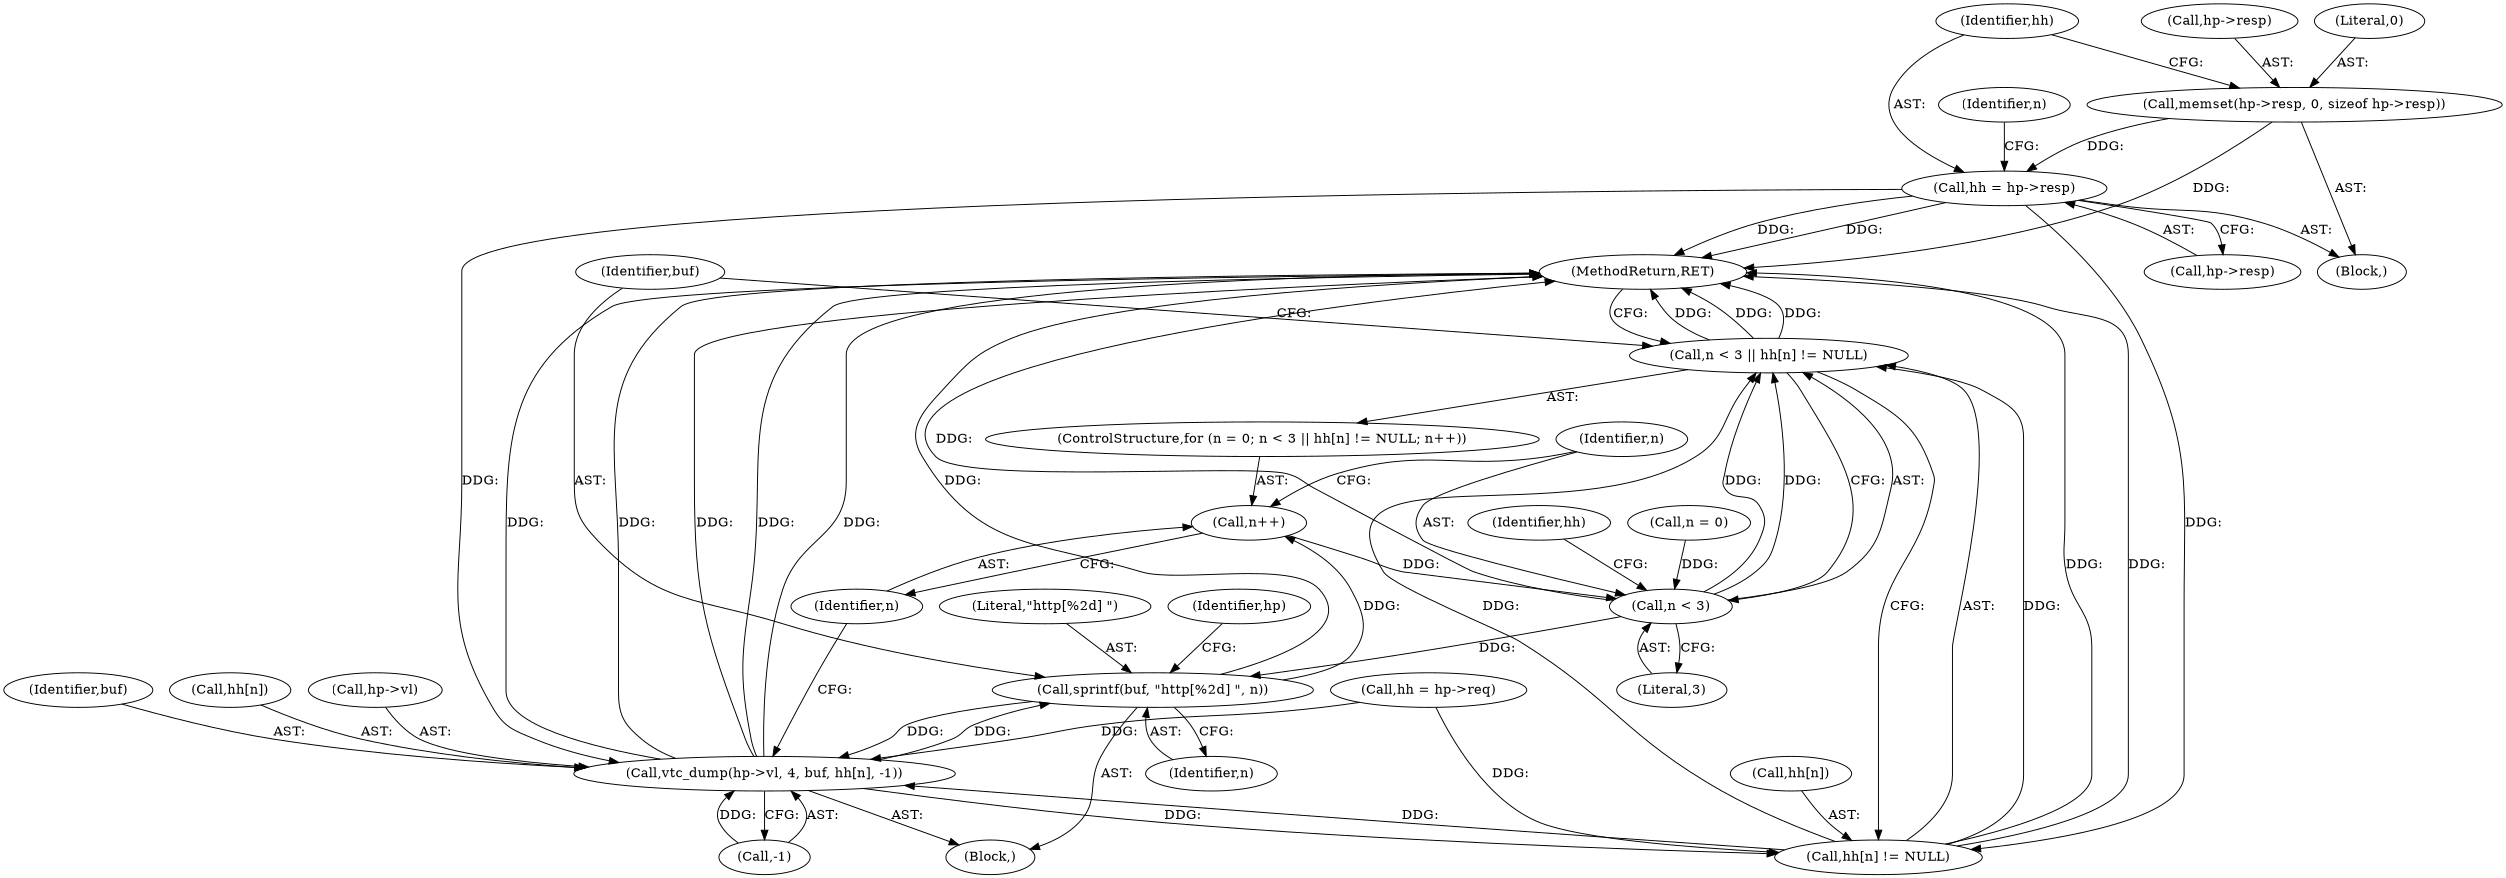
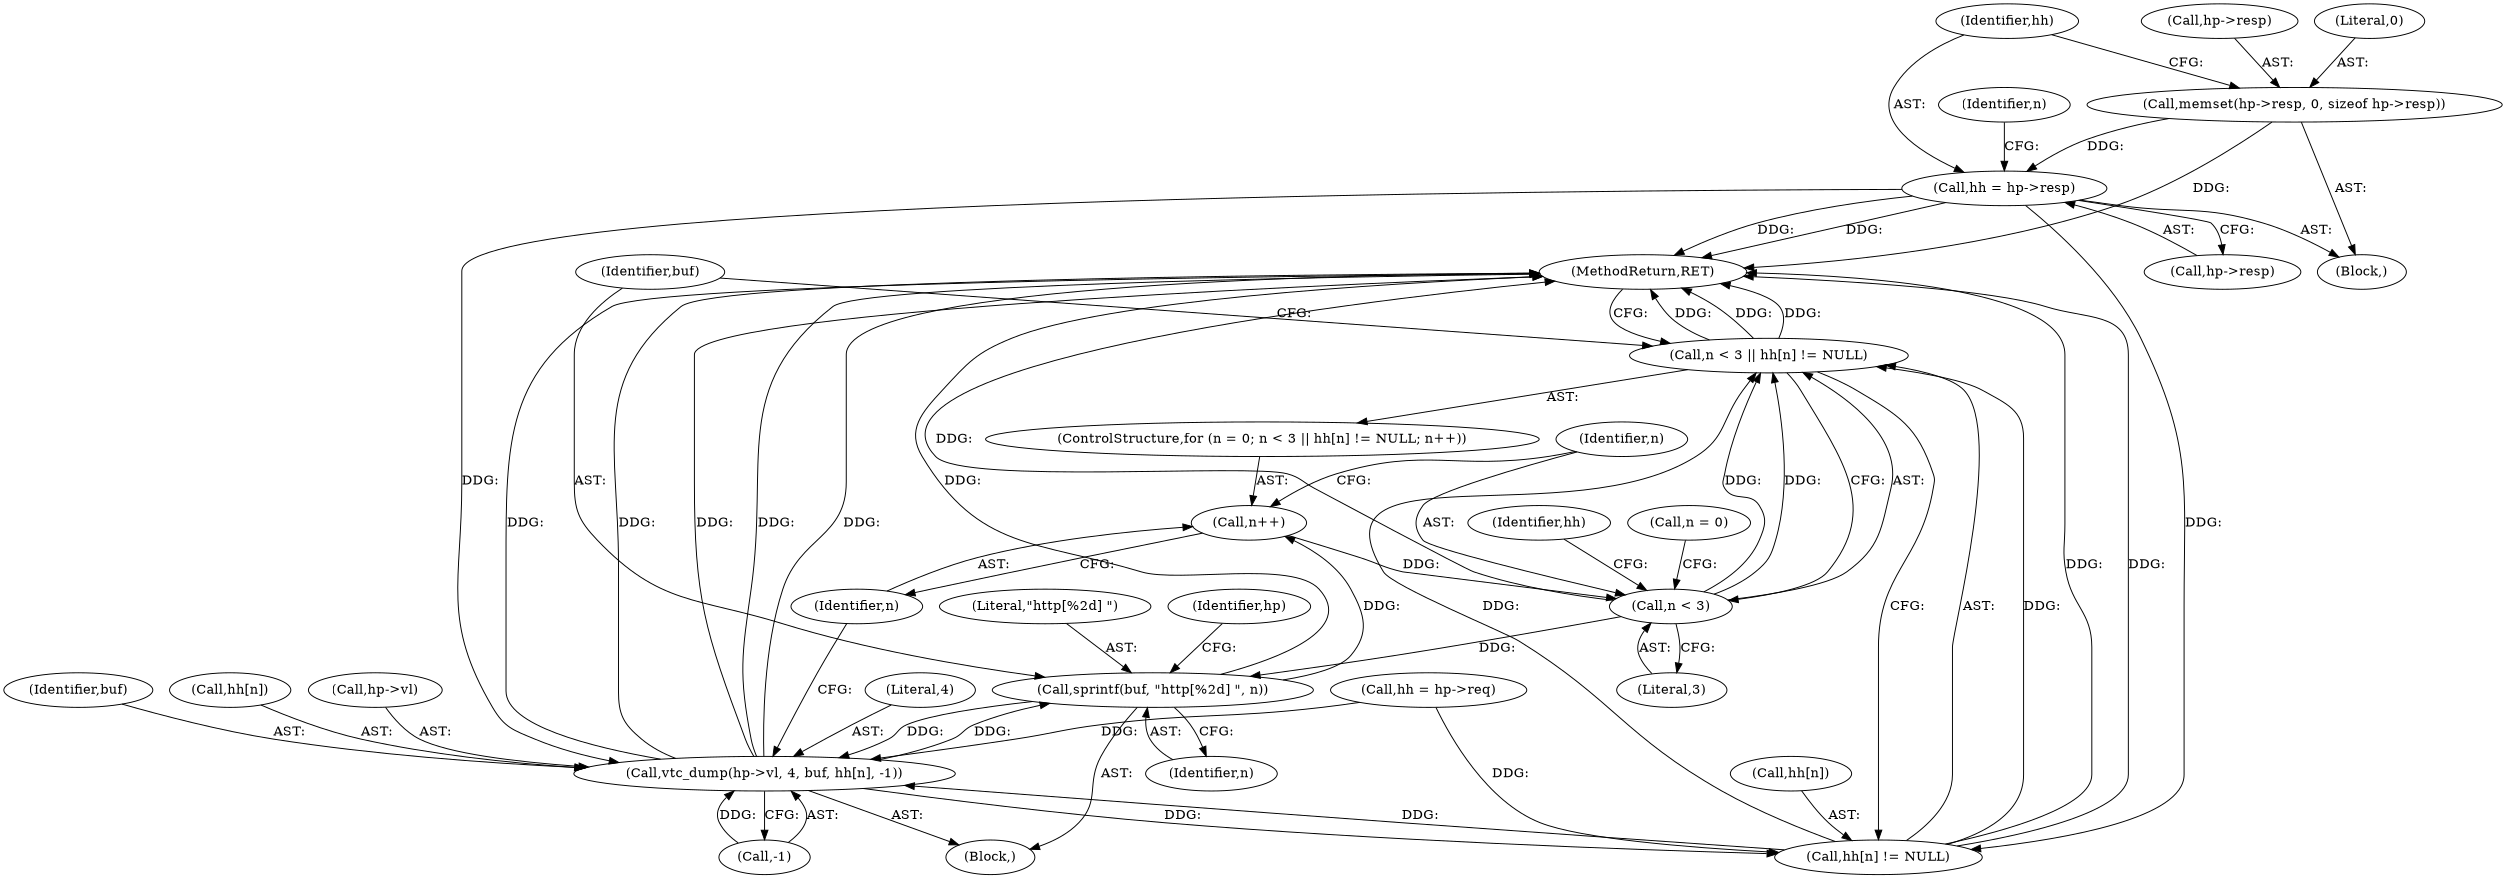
(1702, 565) -> (1702, 565)
none -> (920, 690)
